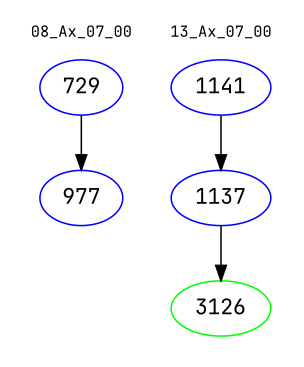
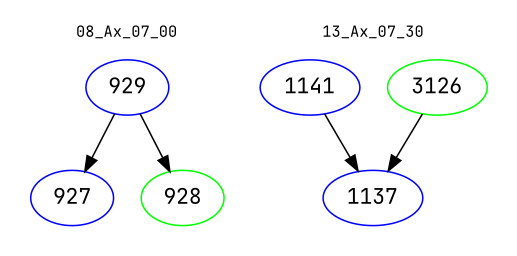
(222, 33) -> (374, 33)
(81, 87) -> (127, 87)
(81, 198) -> (72, 198)
none -> (183, 198)
(221, 246) -> (409, 136)
